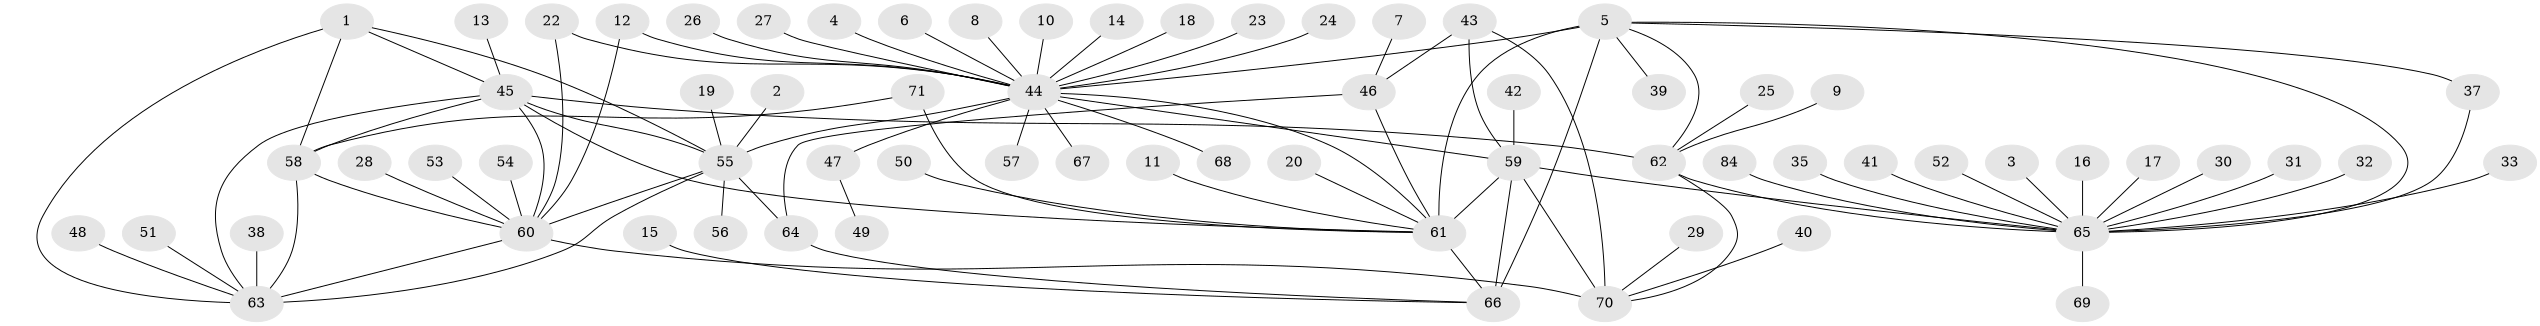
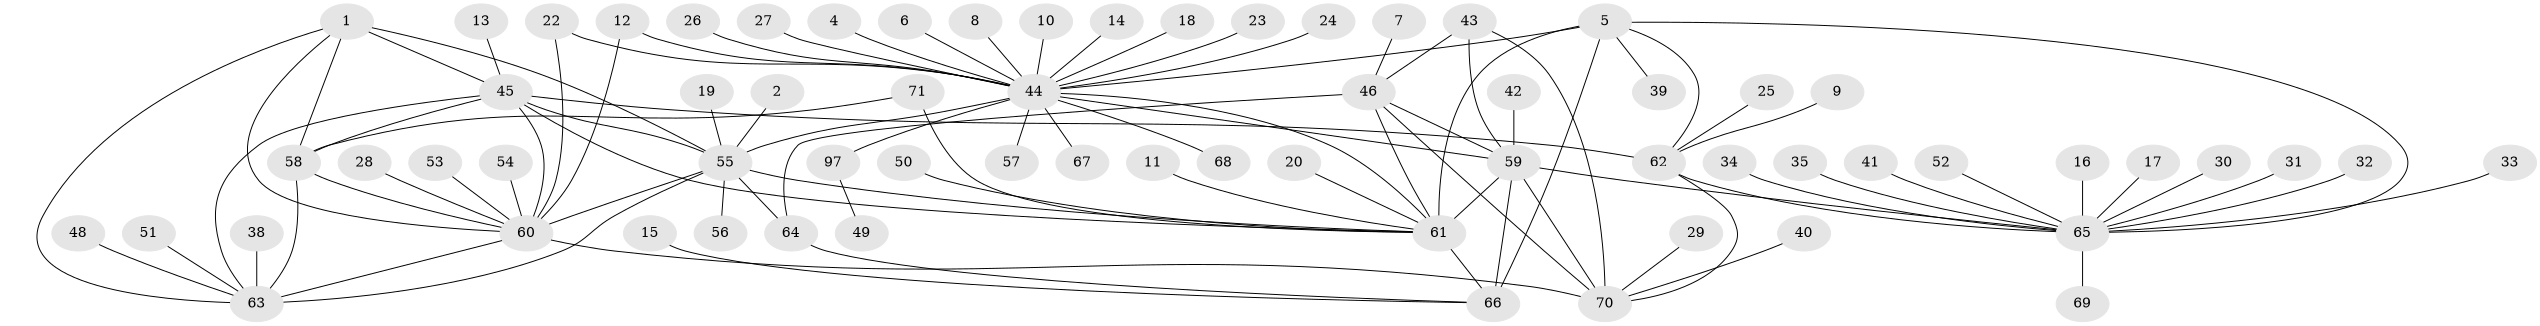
(2473, 92) -> none
none -> (1441, 127)
(833, 163) -> (833, 163)
(1730, 163) -> (1730, 163)
(2012, 163) -> none
none -> (289, 199)
none -> (1486, 199)
none -> (1030, 208)
